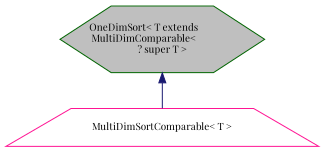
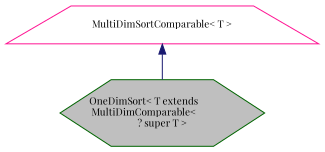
(162, 96) -> (162, 67)
